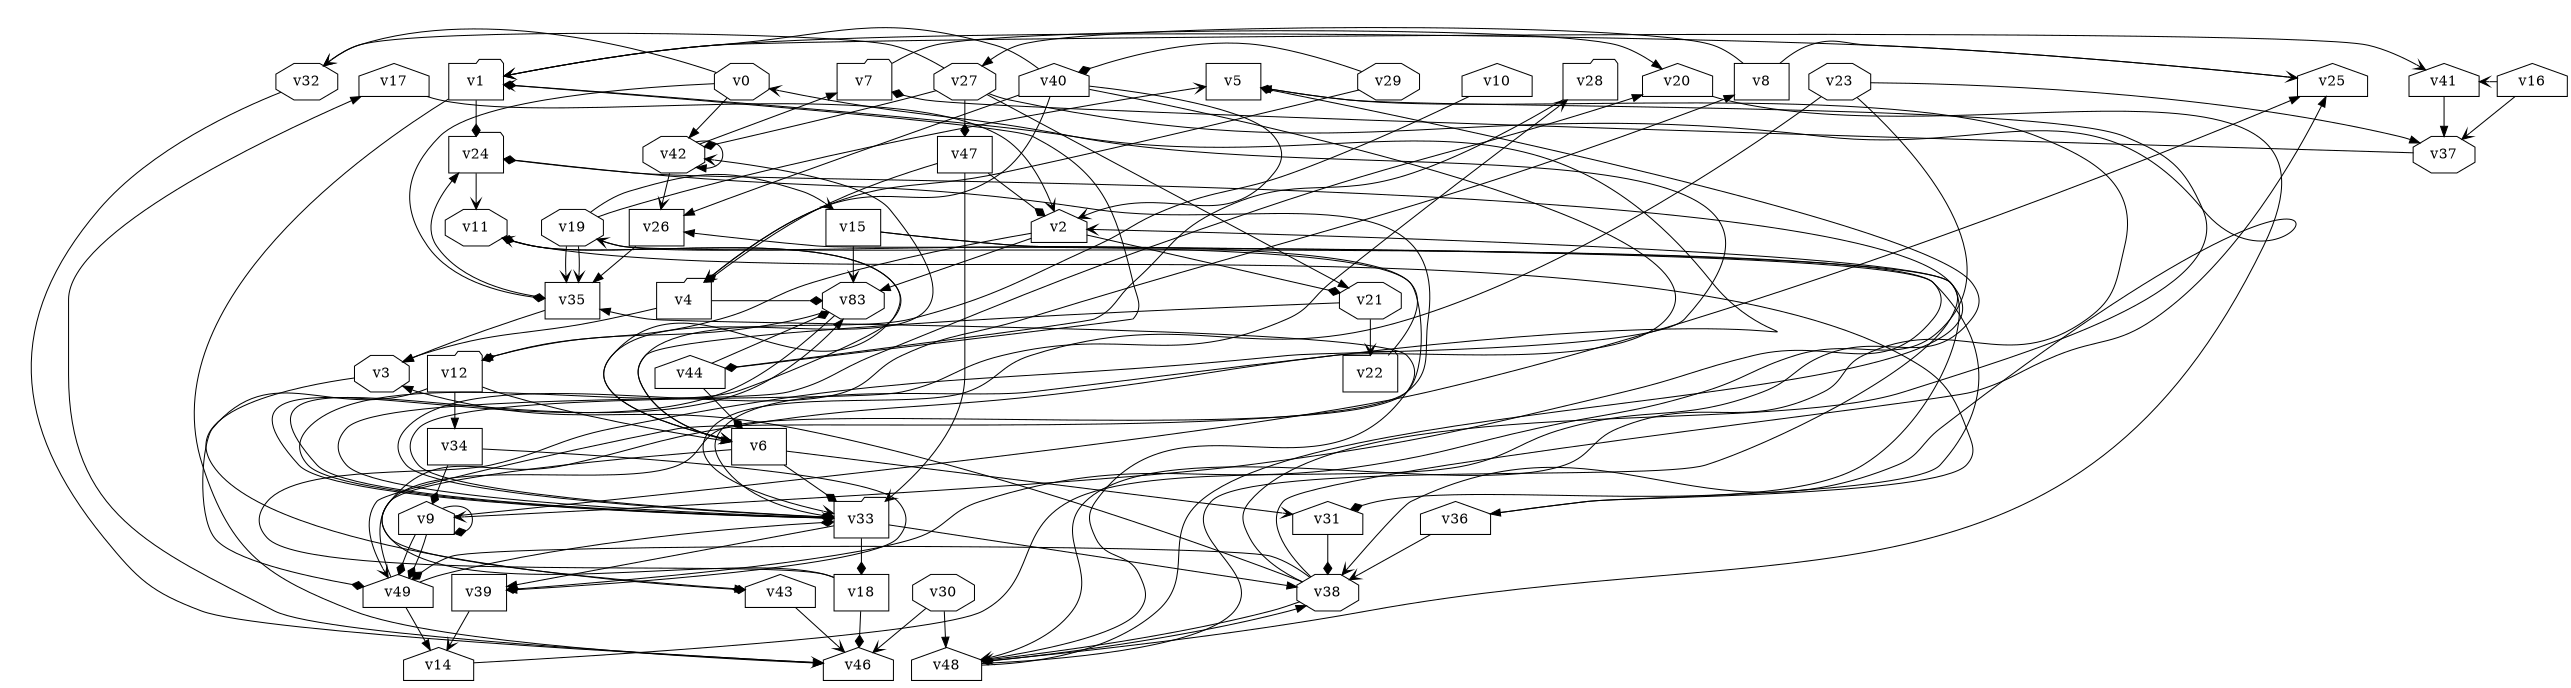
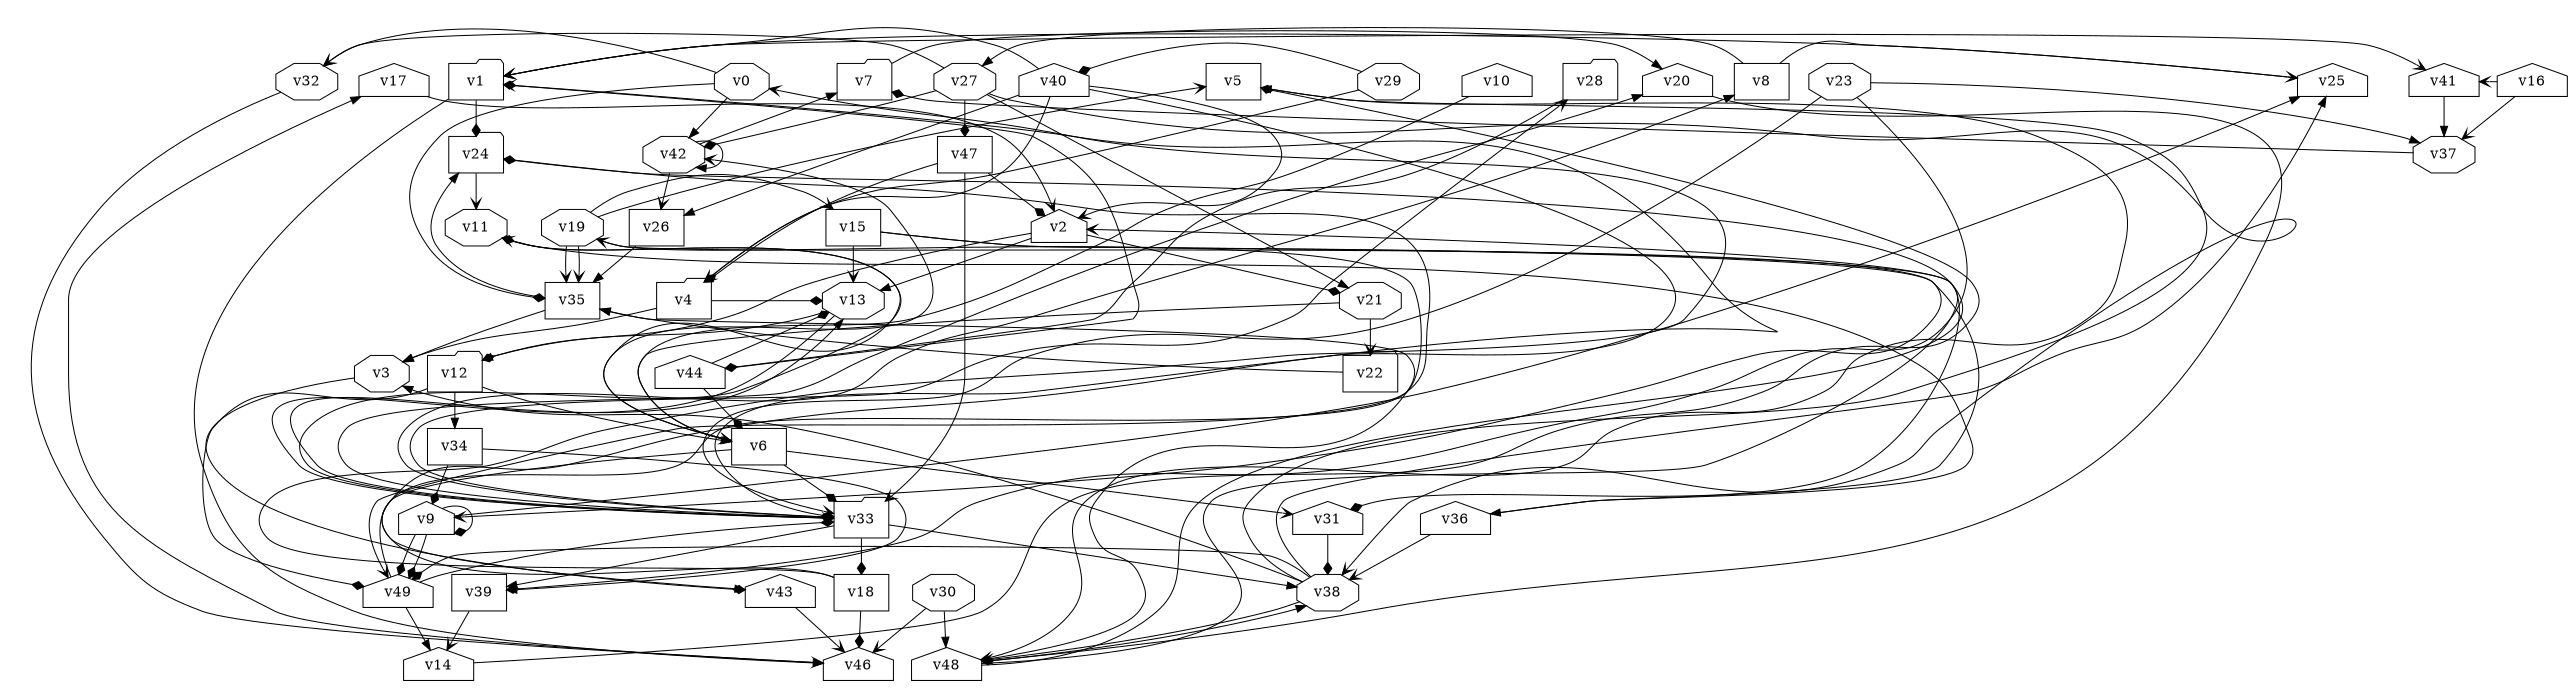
(1096, 248) -> (975, 354)
(853, 301) -> (853, 301)
